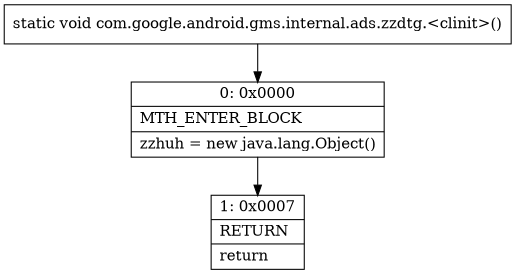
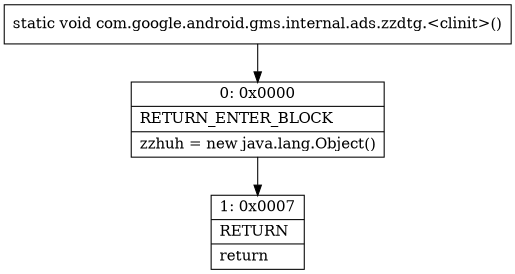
(221, 119) -> (237, 119)
